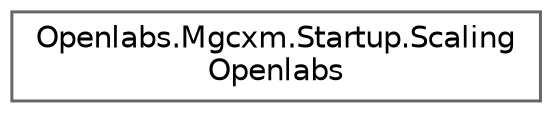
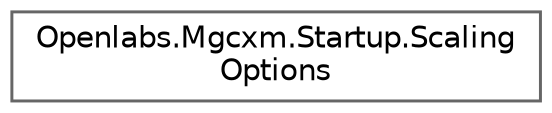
(276, 56) -> (276, 56)
